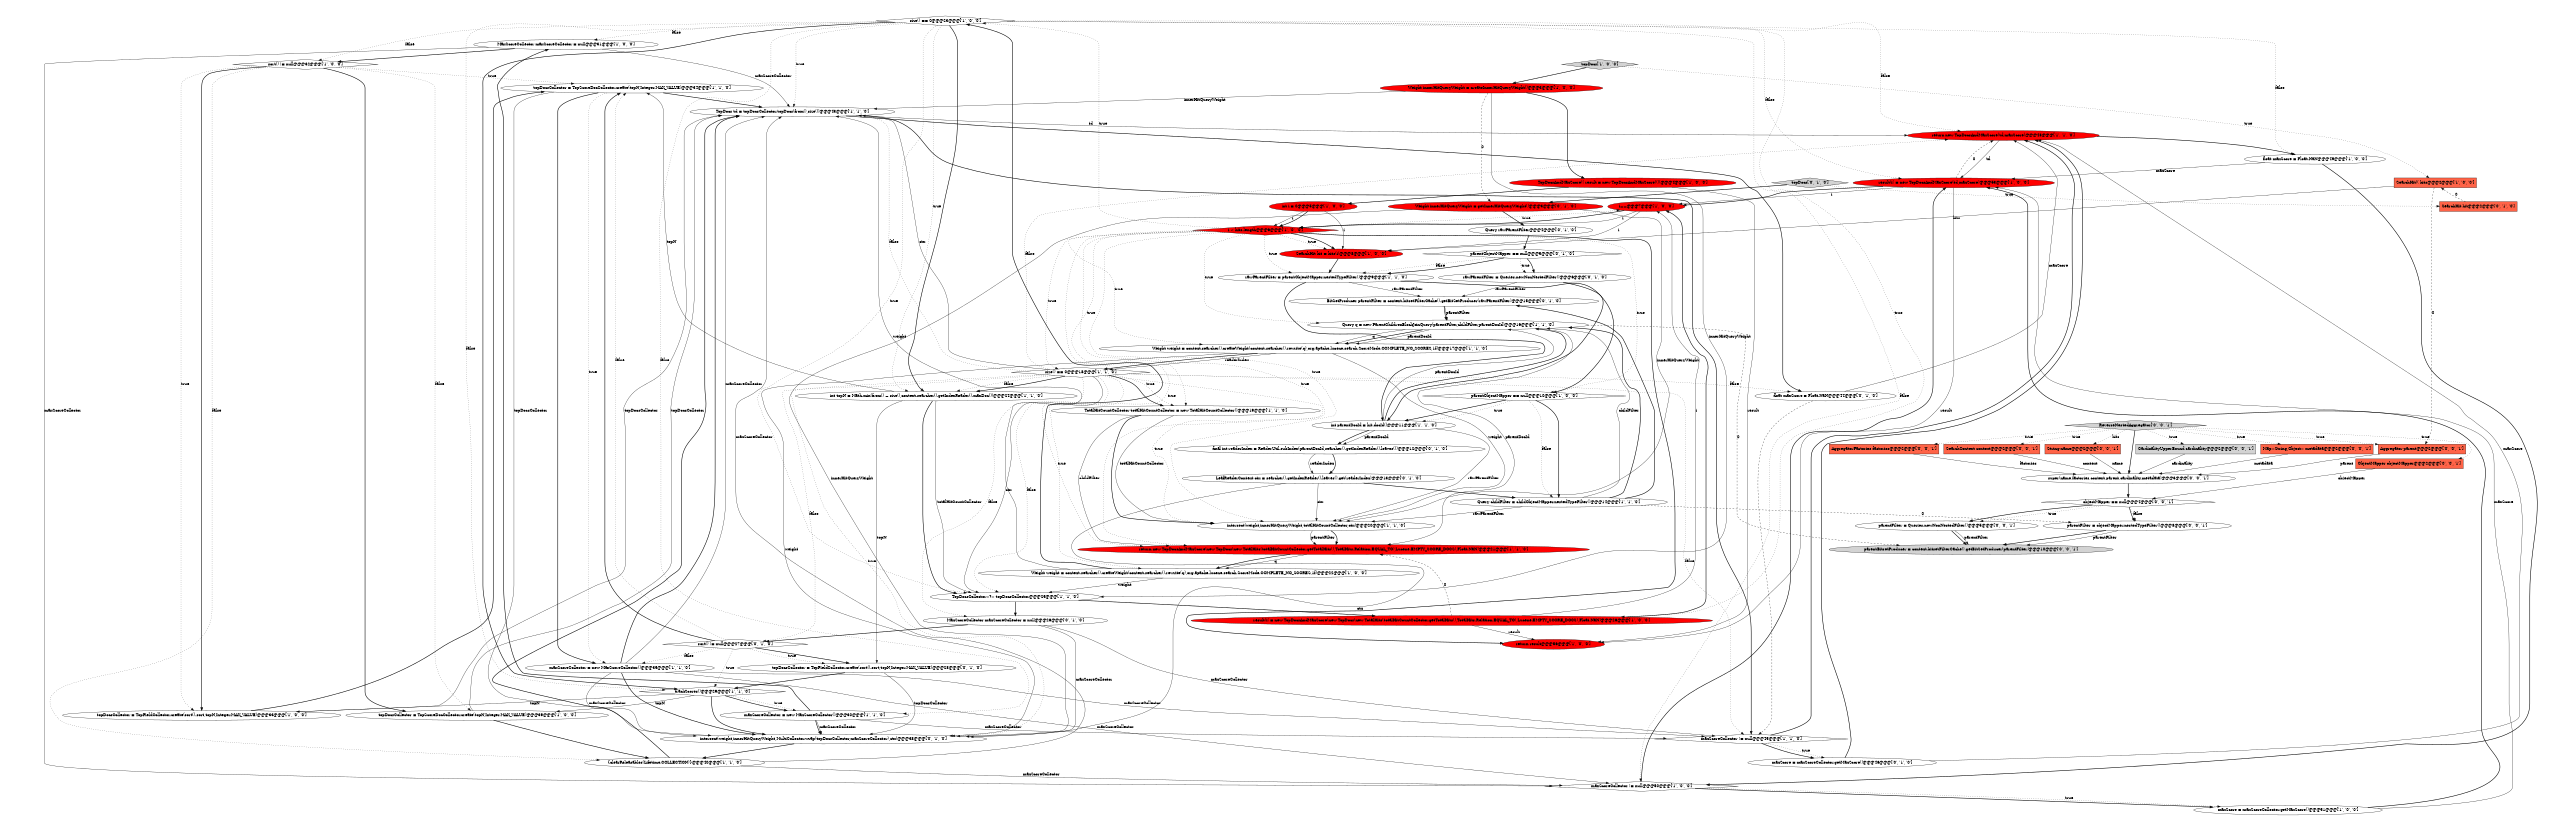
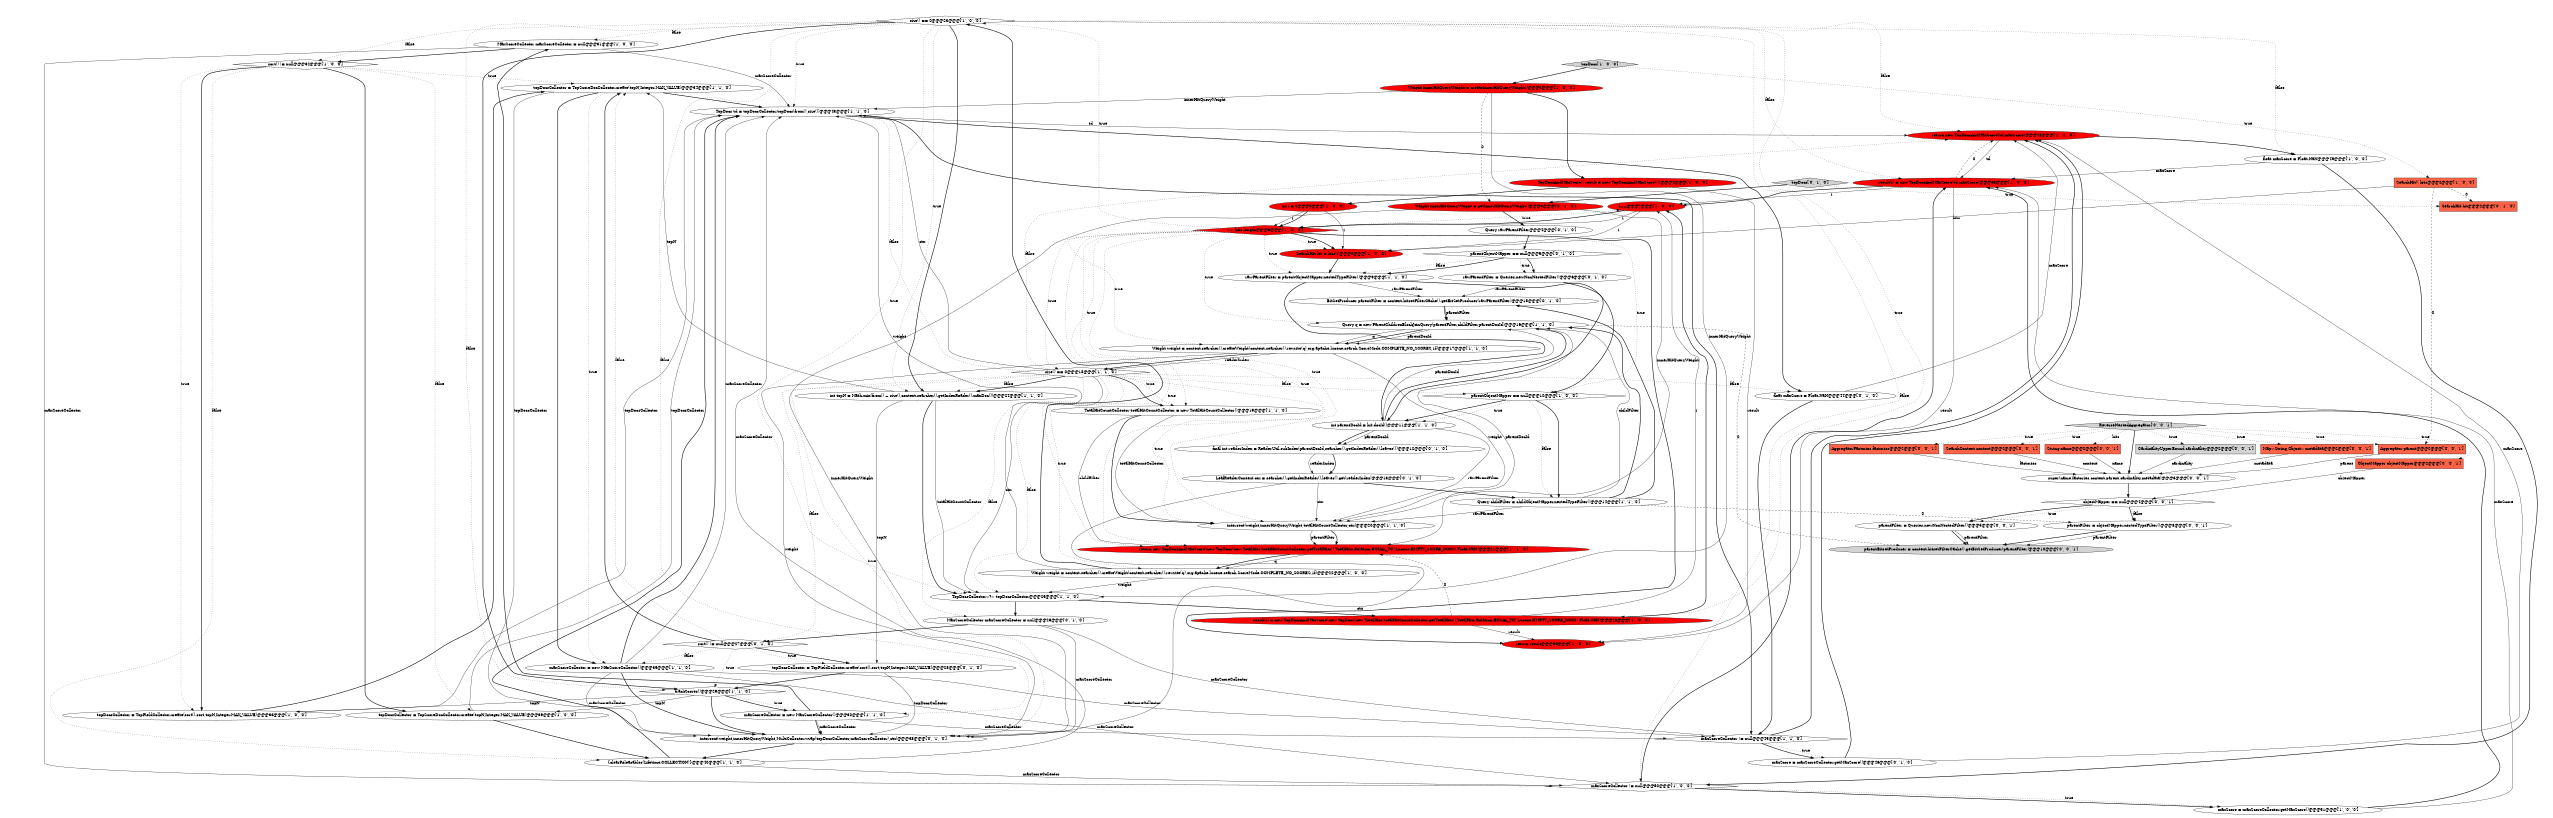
(2454, 196) -> (2460, 193)
(1584, 388) -> (1288, 387)
(1764, 556) -> (1764, 556)
